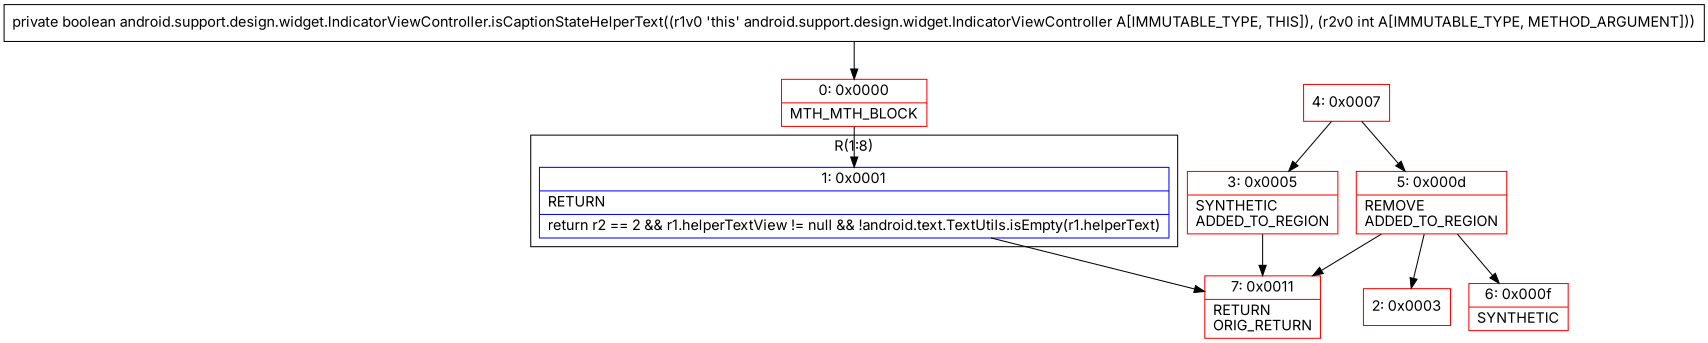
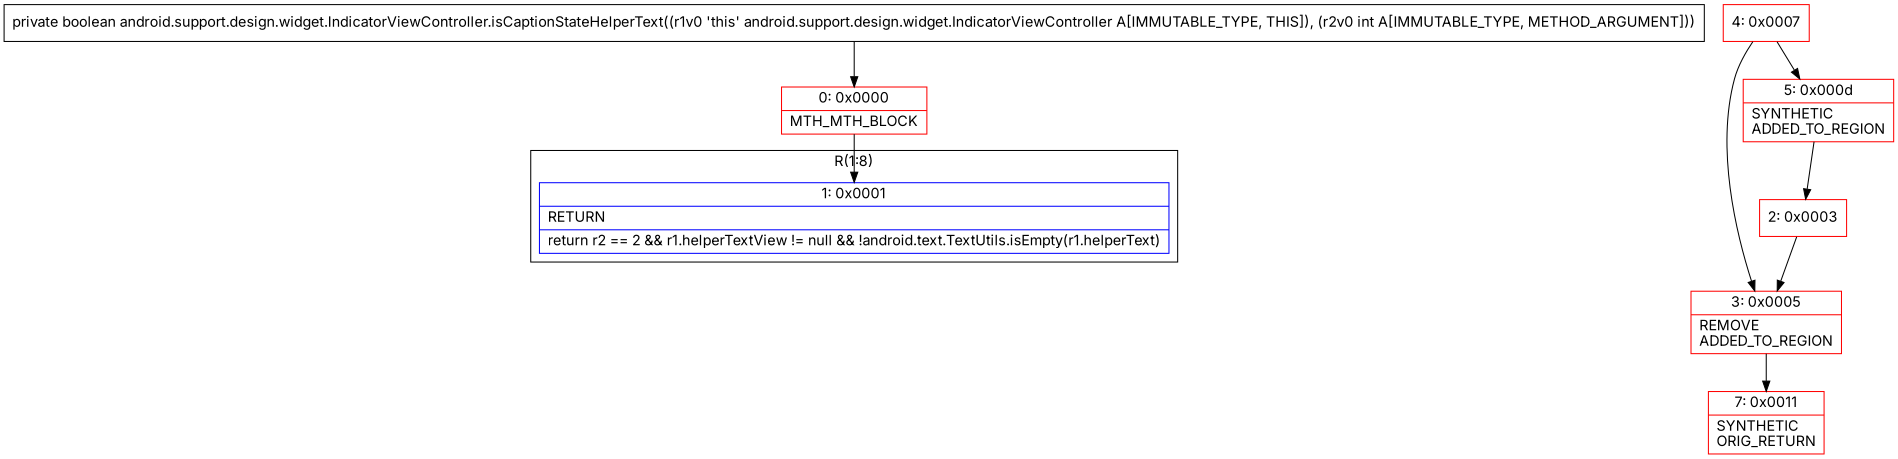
(1237, 206) -> (1729, 326)
(1395, 206) -> (1793, 114)
(1351, 252) -> none
none -> (1789, 259)
(1093, 263) -> none
(1519, 307) -> none
(1242, 311) -> (1758, 426)
